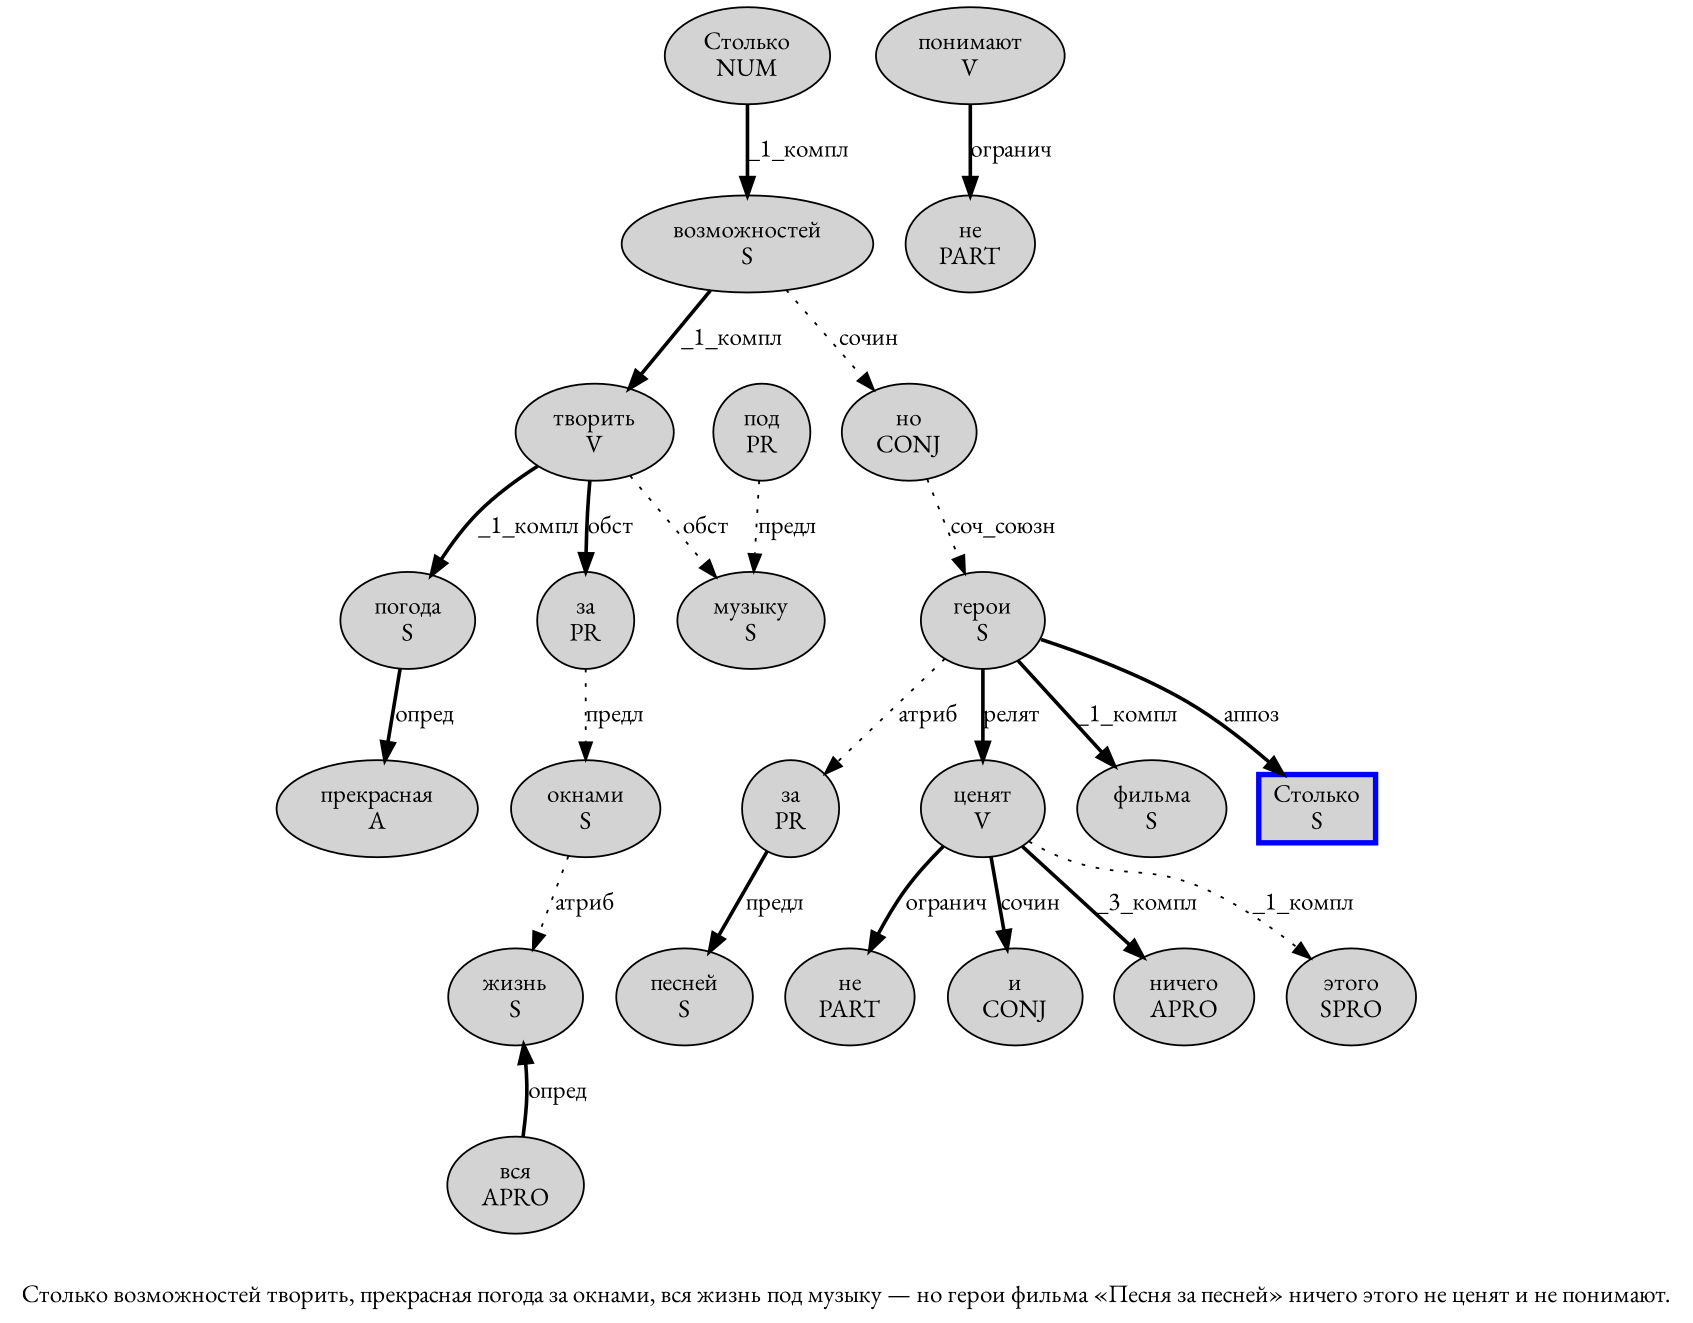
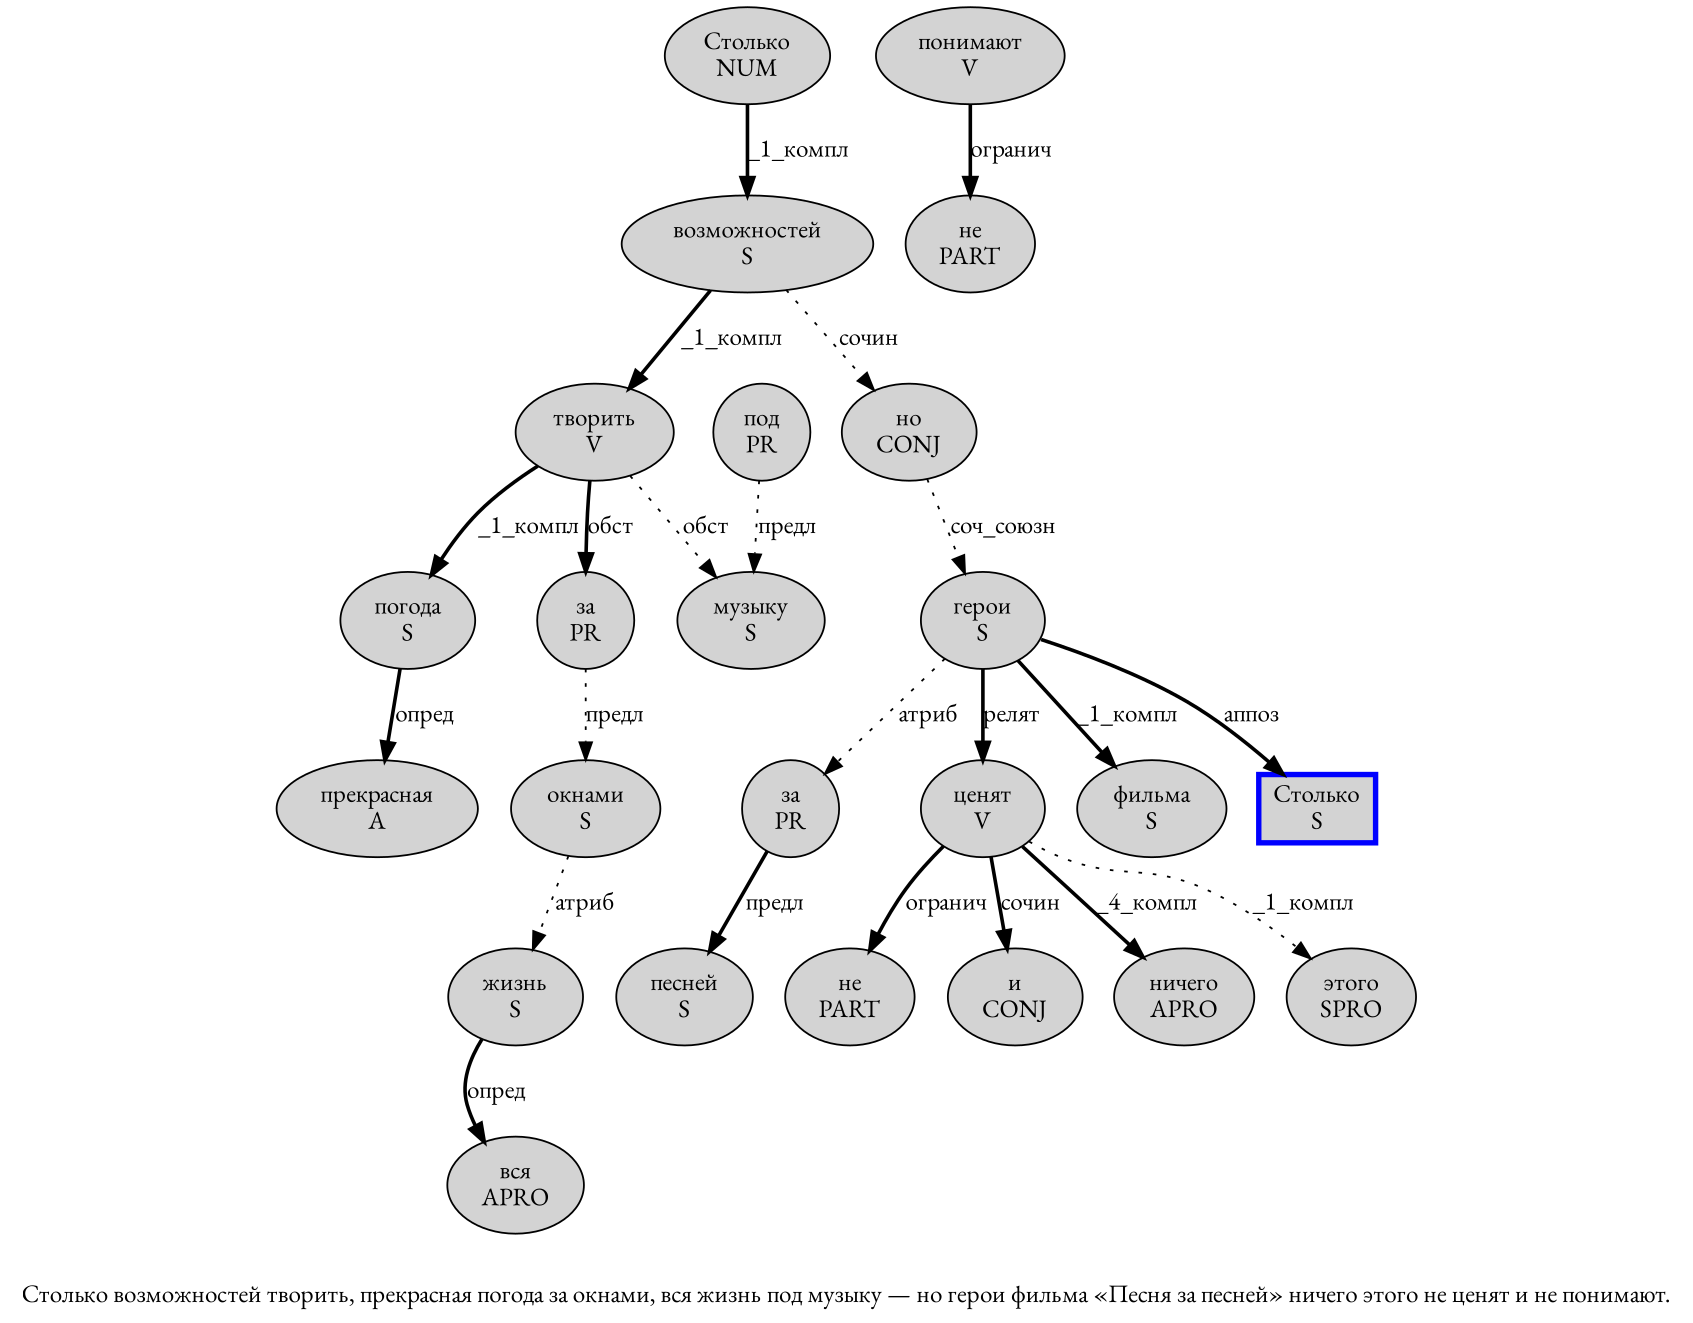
(1147, 903) -> (1147, 903)
(527, 1100) -> (466, 1082)
